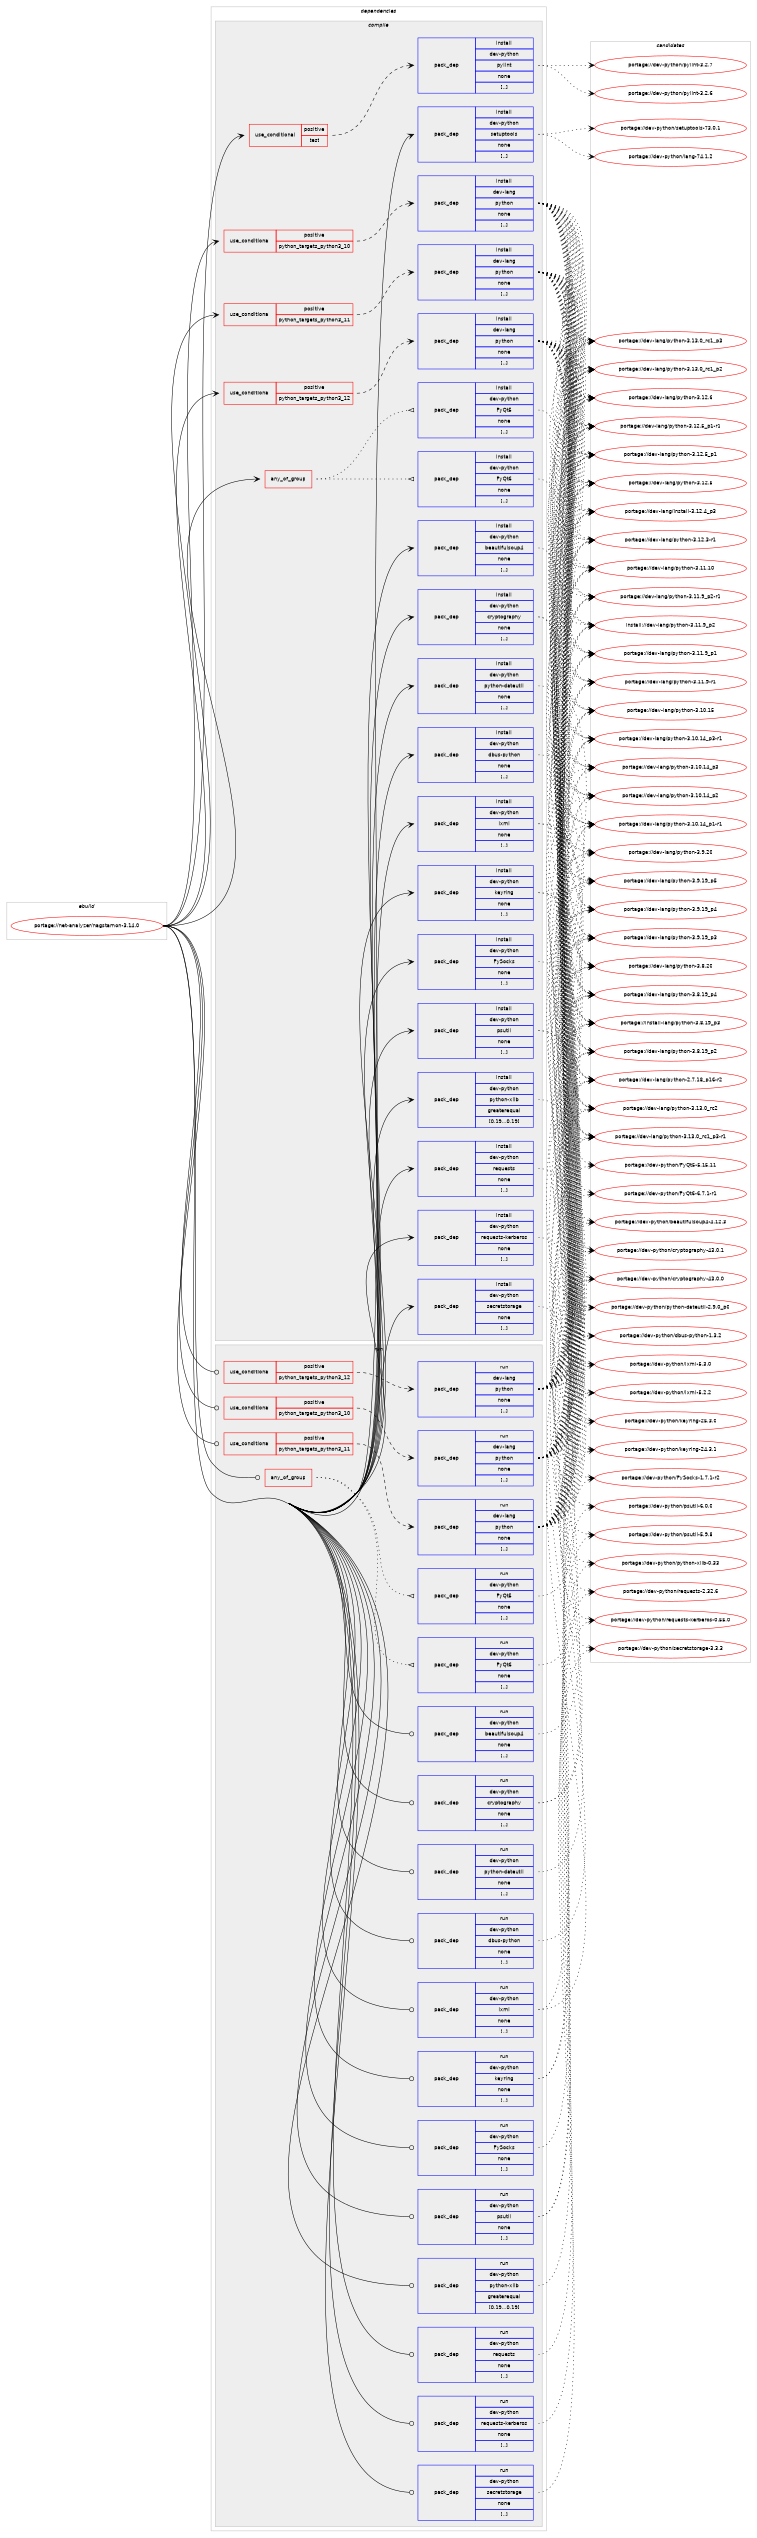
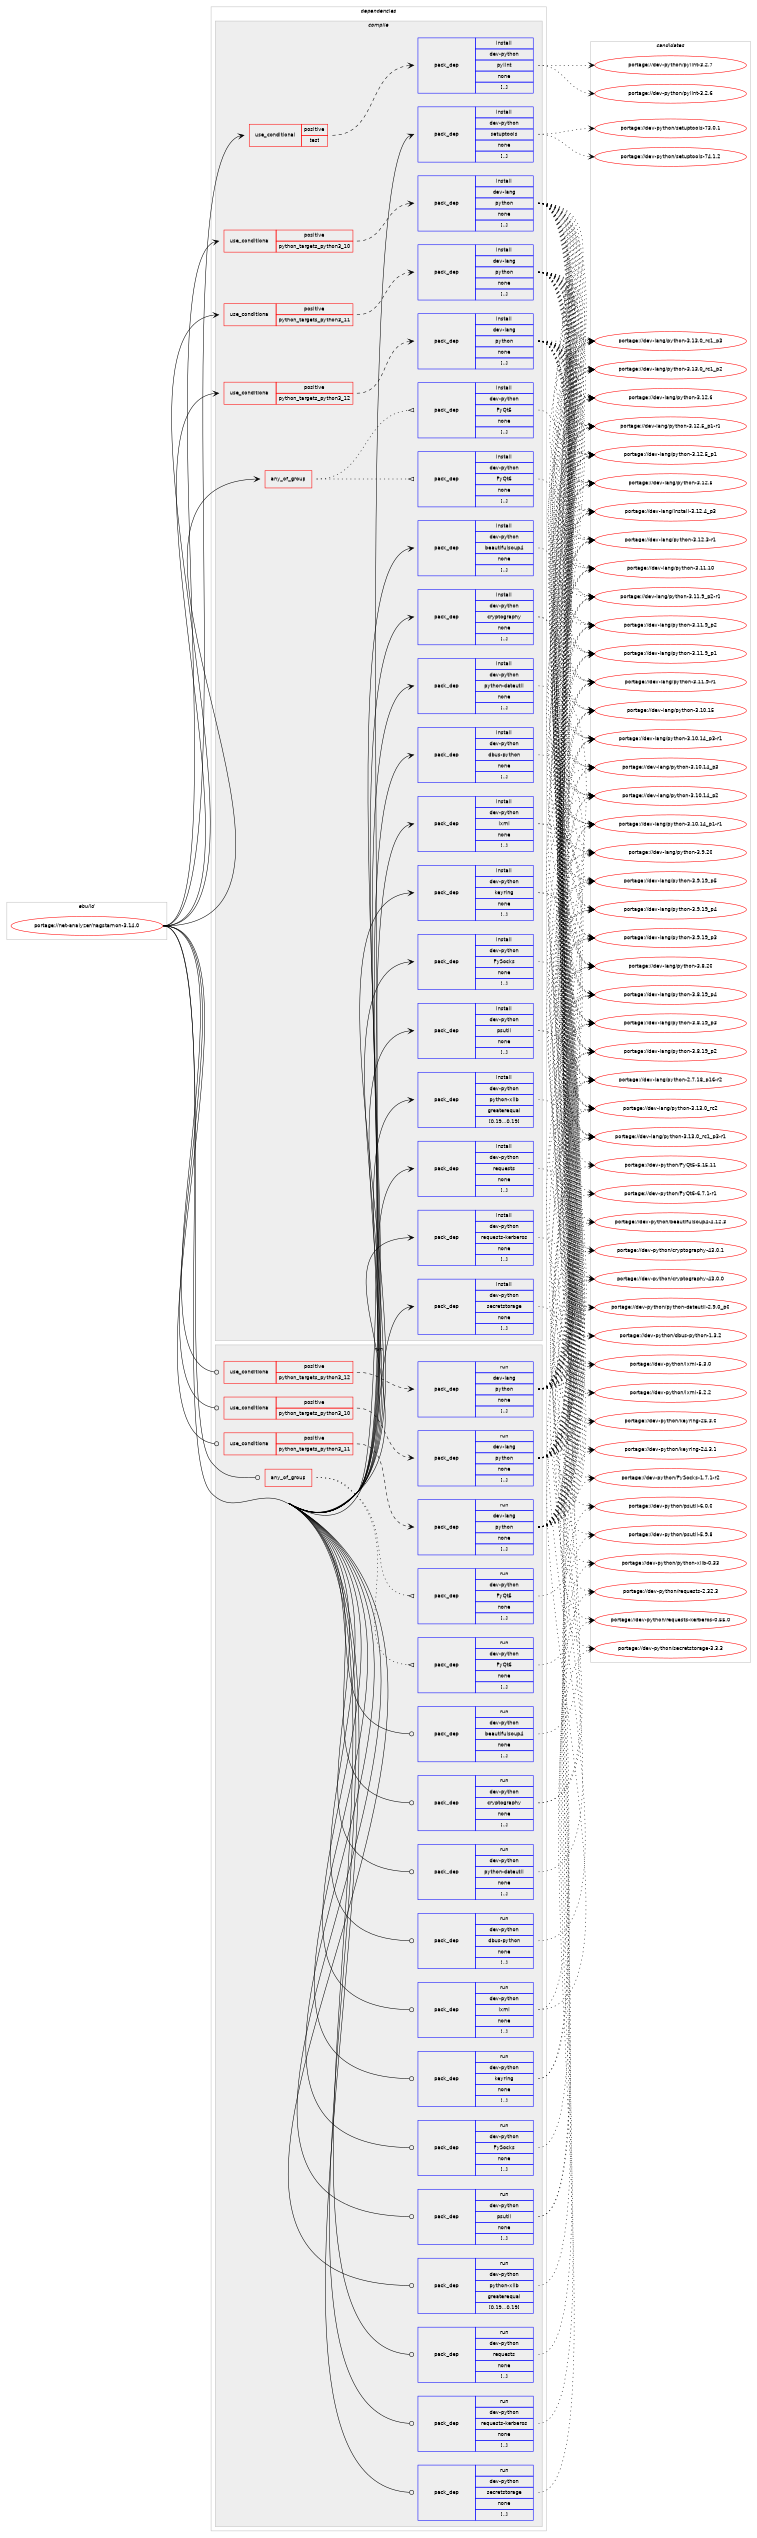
(671, 157) -> (671, 157)
(671, 625) -> (671, 625)
(671, 1023) -> (671, 1023)
(671, 1592) -> (671, 1592)
